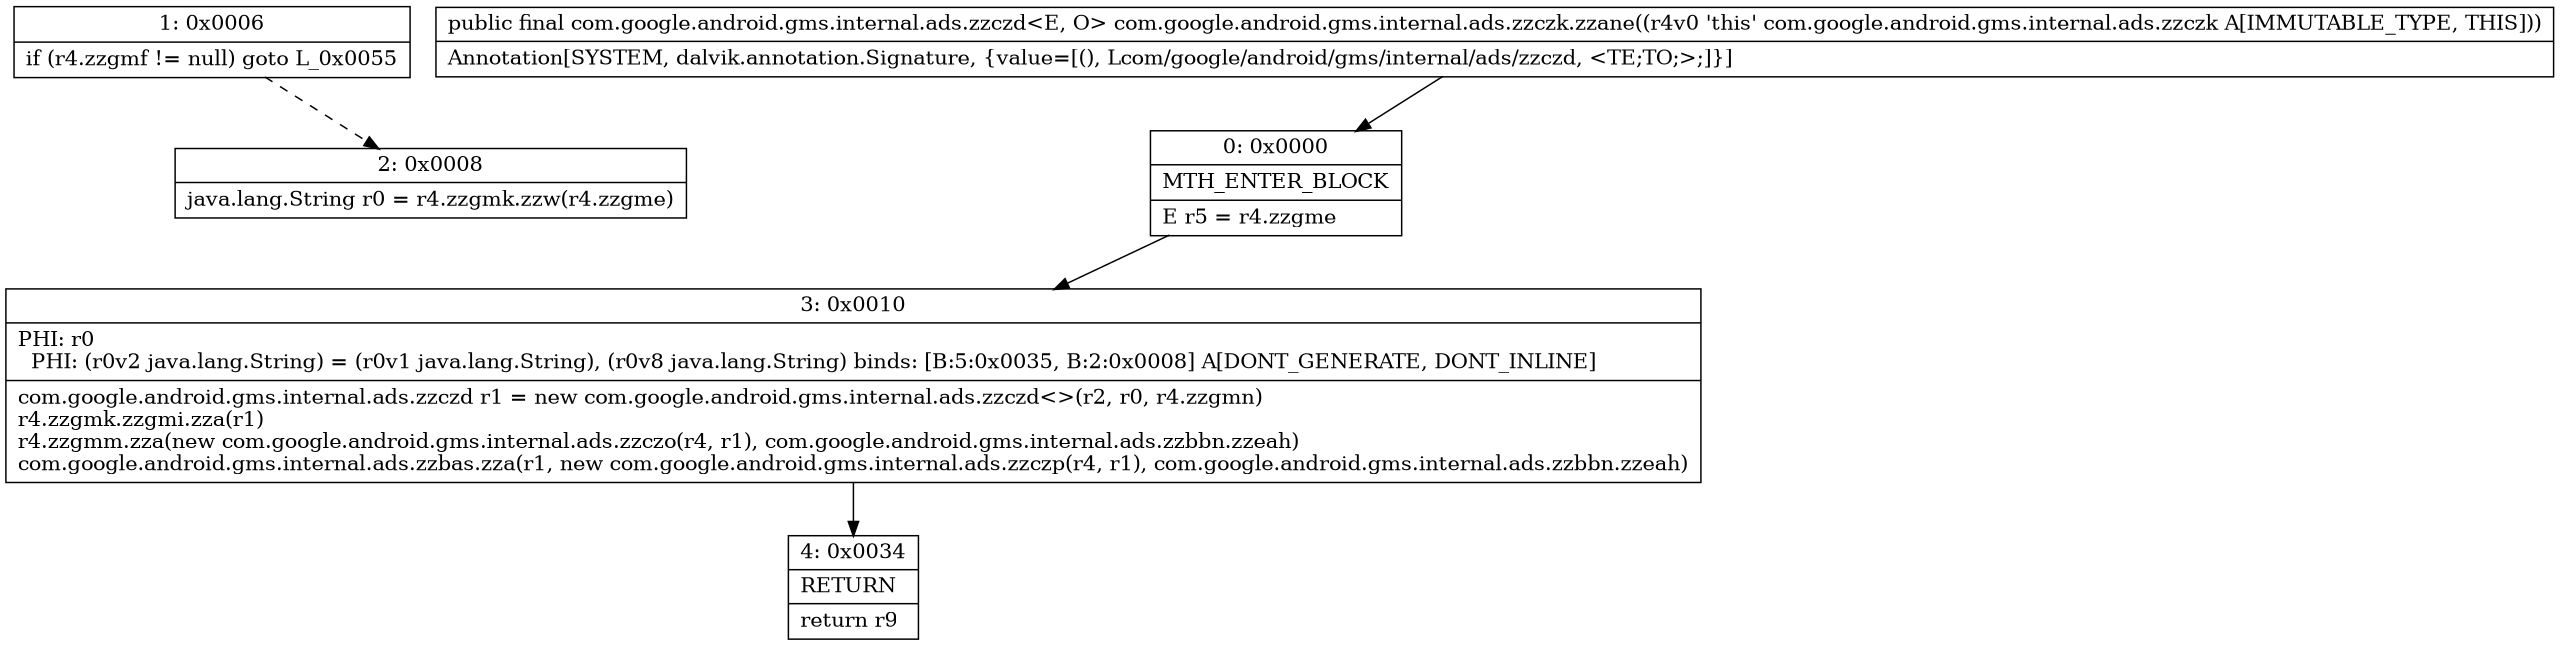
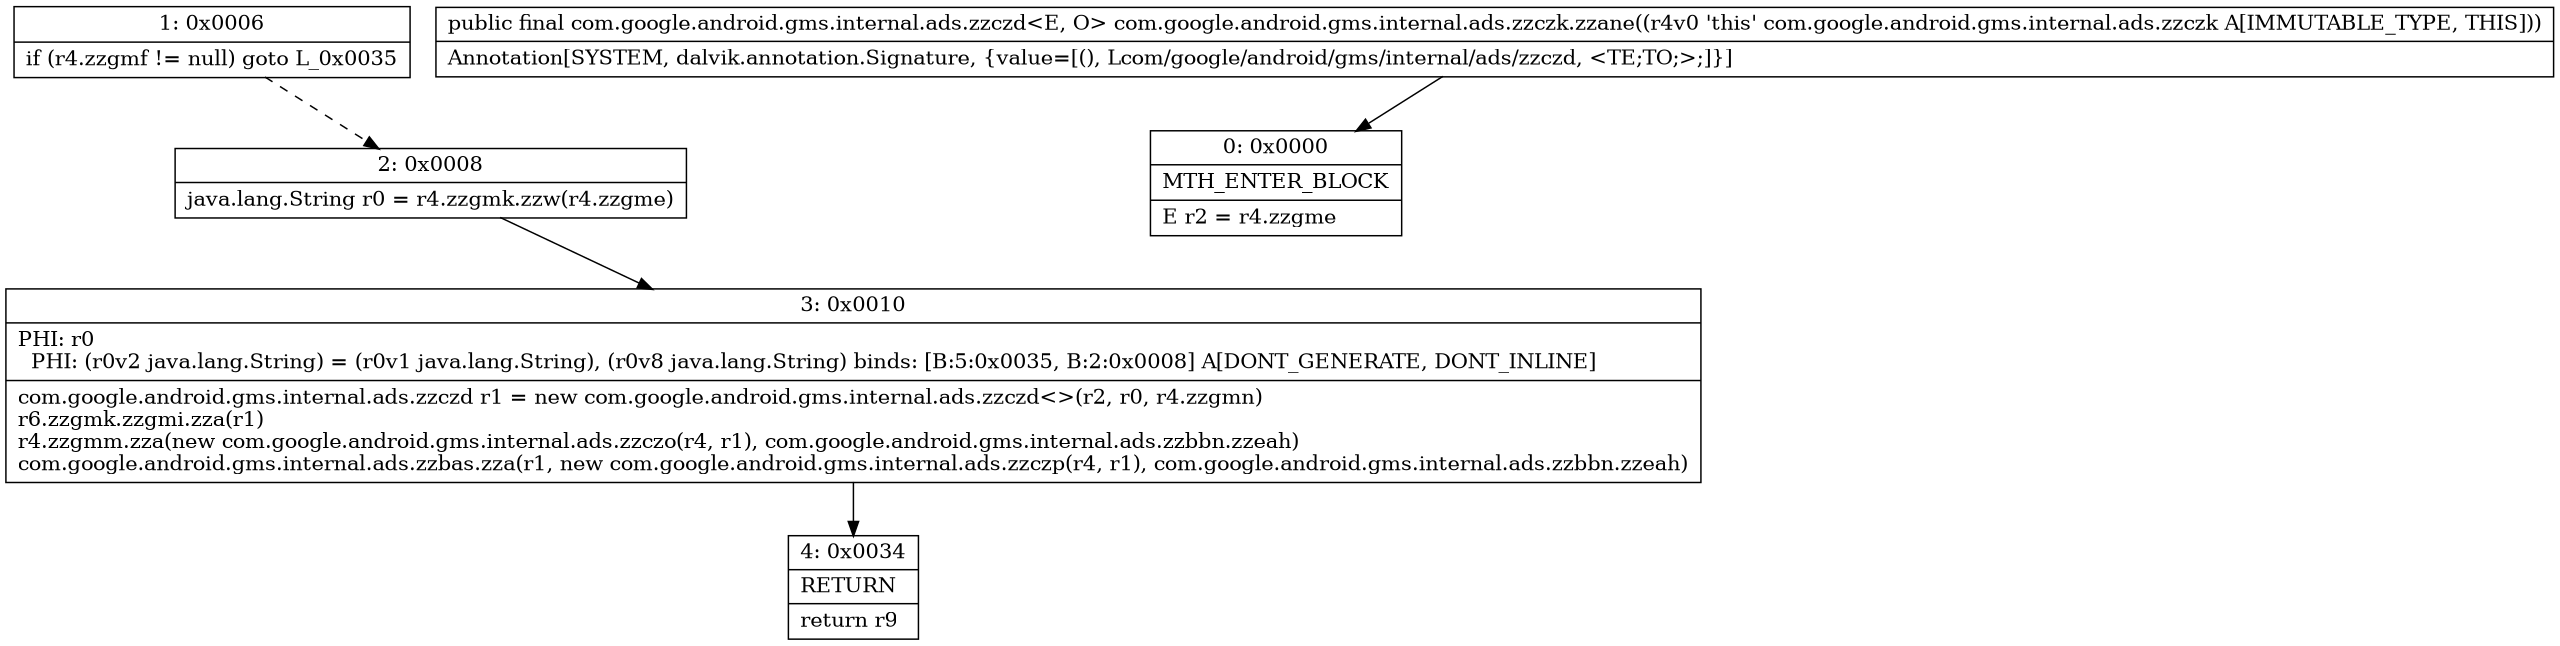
(212, 59) -> (212, 59)
(1249, 217) -> (1249, 217)
(1118, 259) -> (570, 250)
(141, 420) -> (141, 420)
